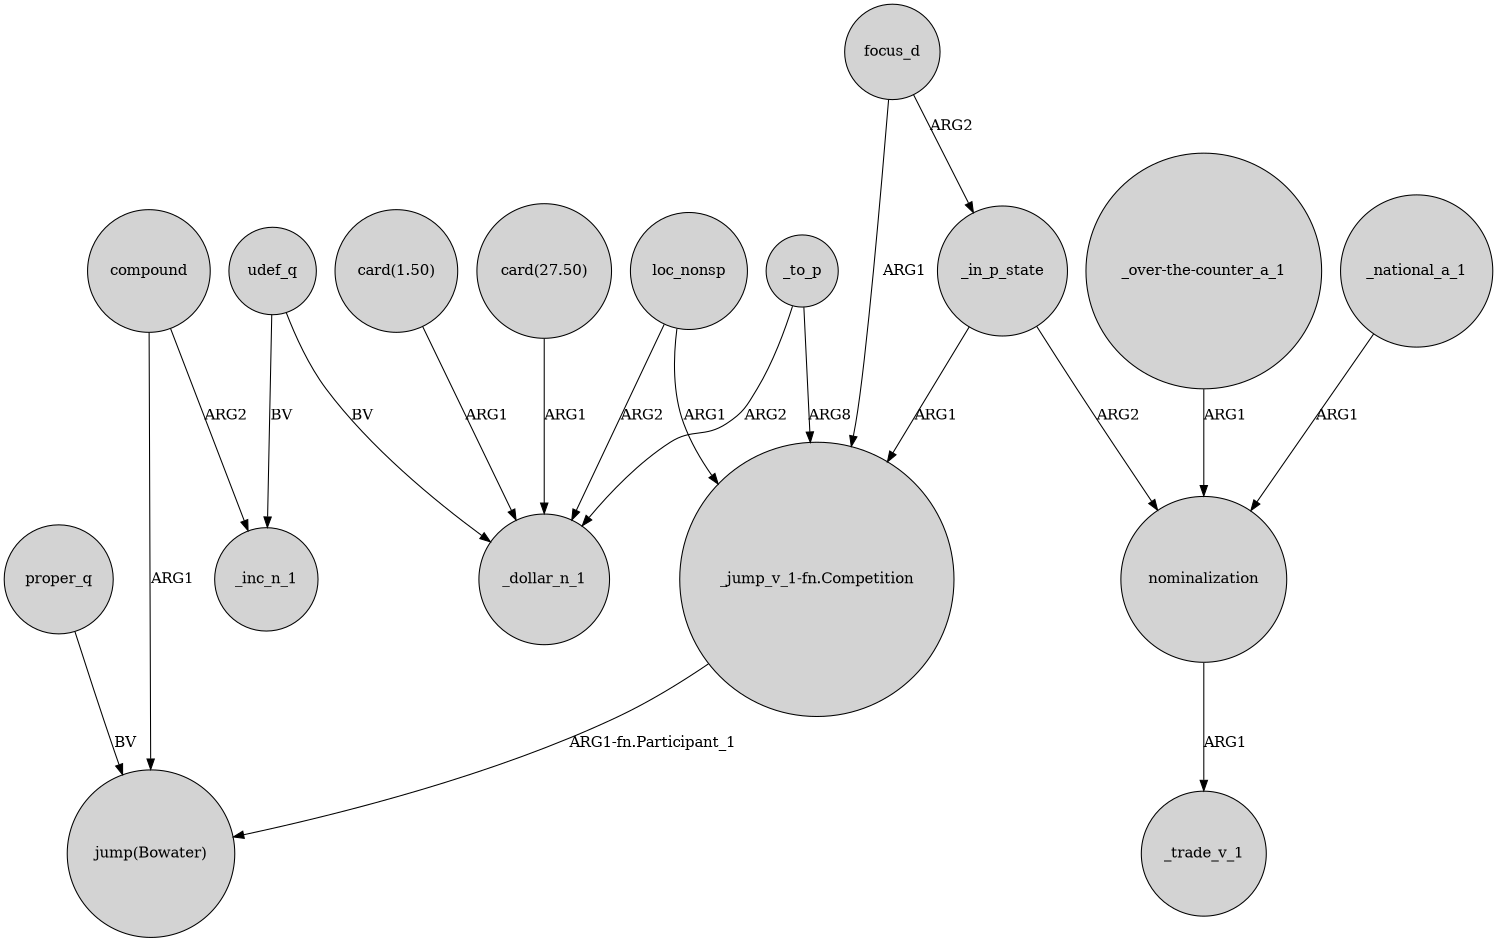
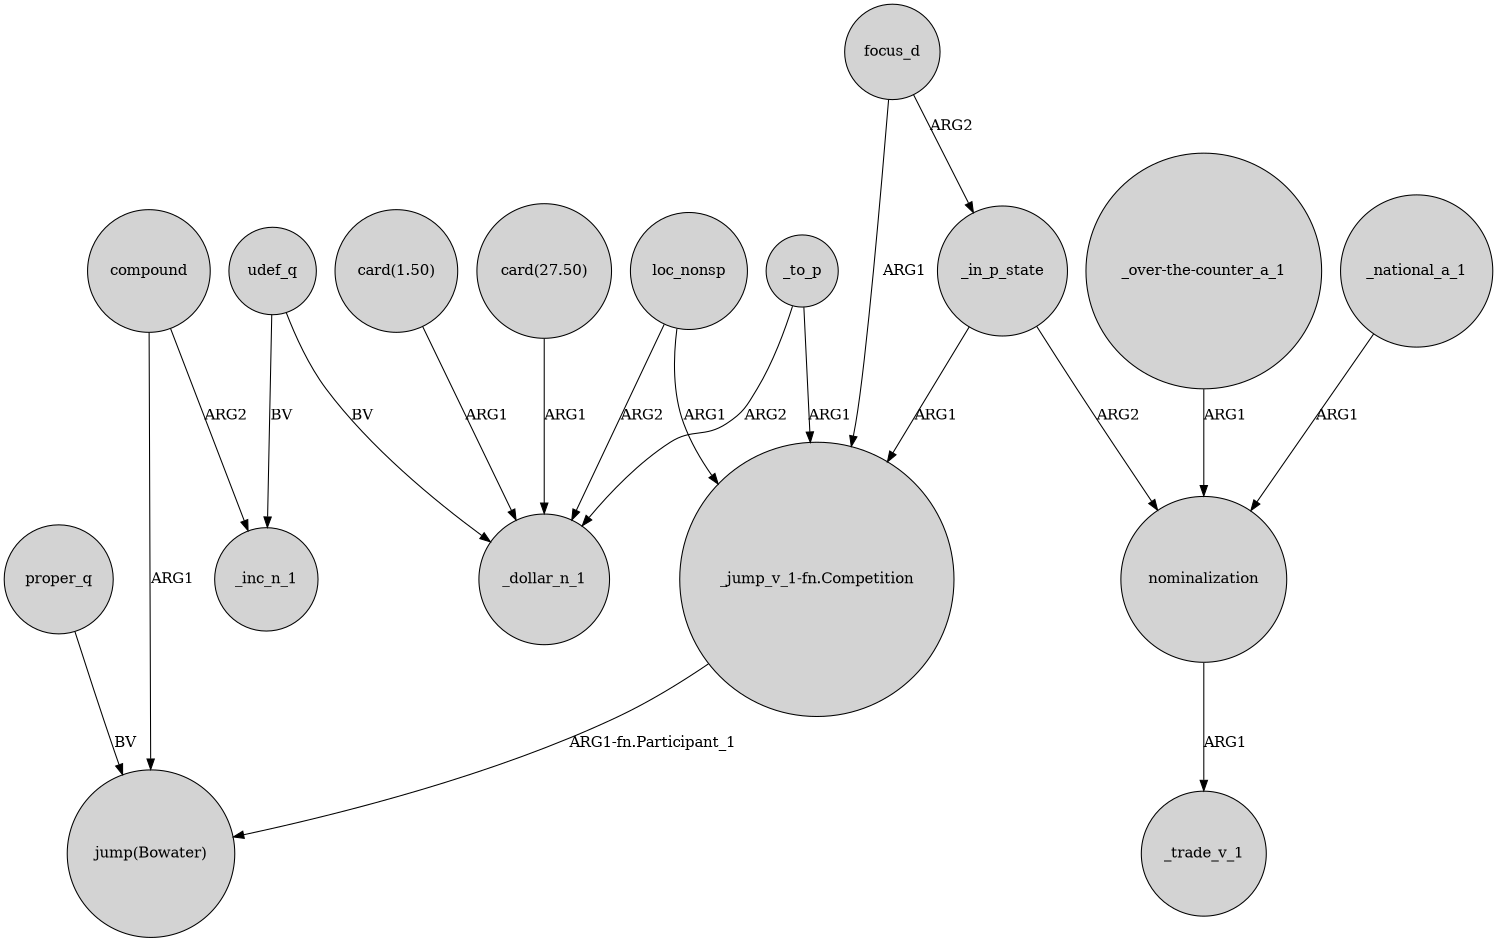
(830, 416) -> (830, 416)
